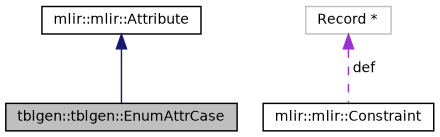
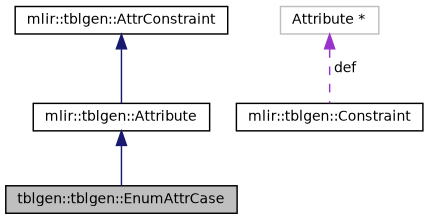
(121, 20) -> (121, 117)
none -> (121, 20)
(348, 20) -> (330, 20)
(348, 117) -> (330, 117)
